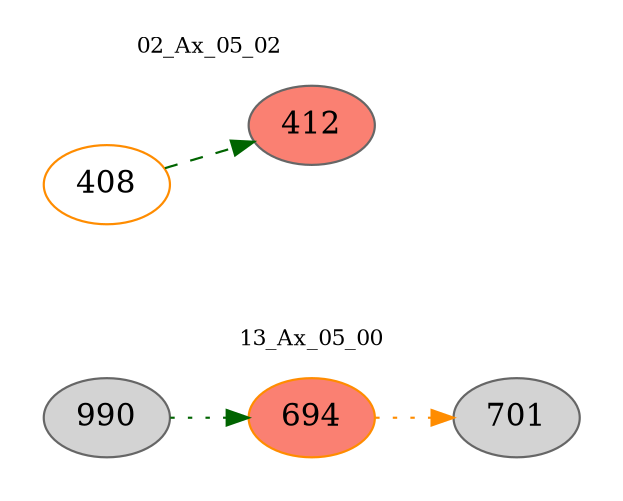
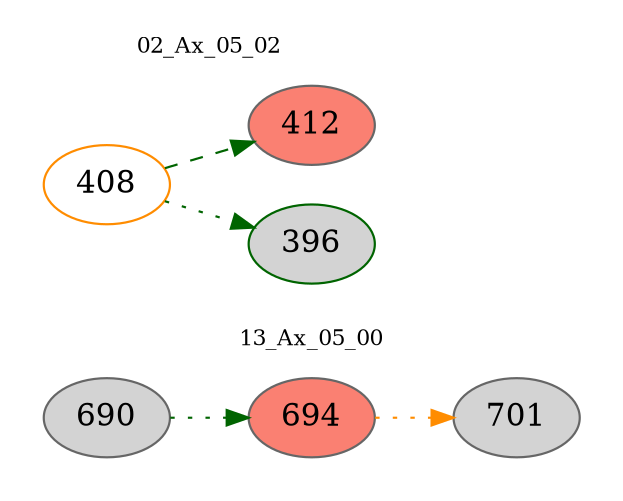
none -> (312, 244)
(107, 418) -> (107, 418)
(312, 418) -> (312, 418)
